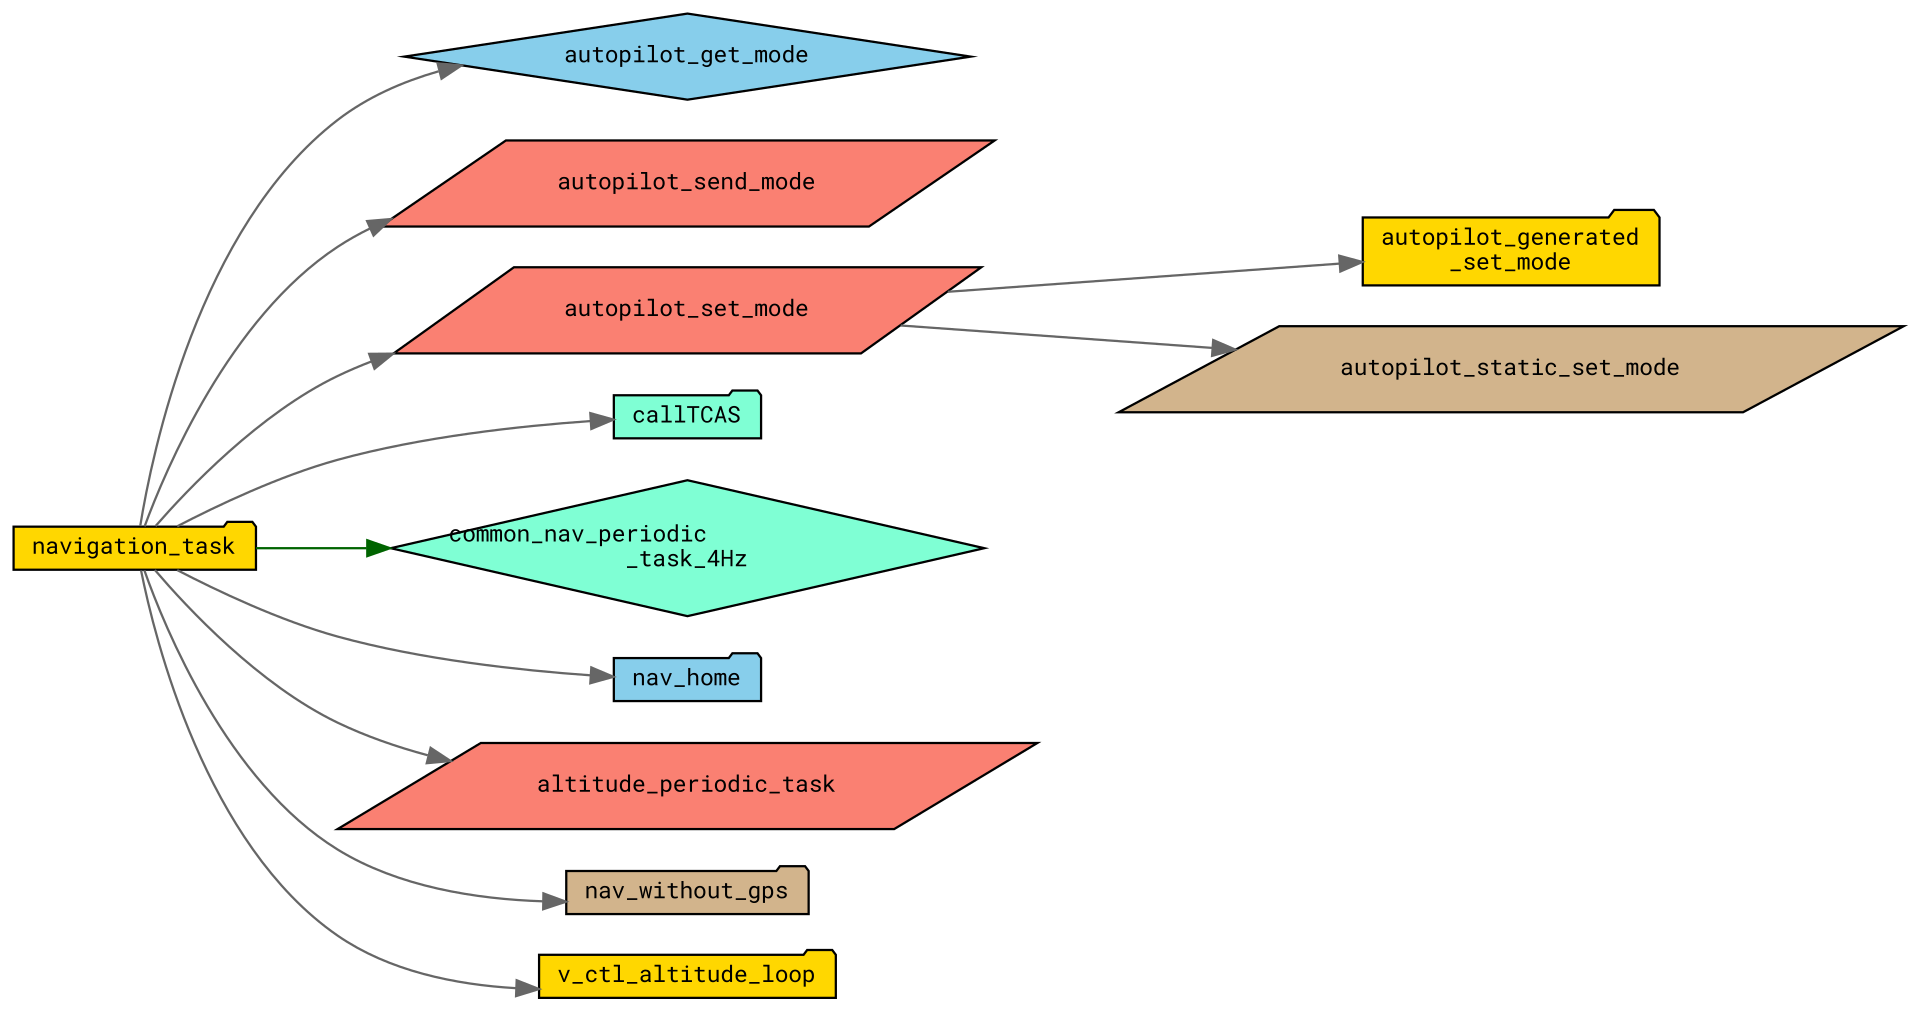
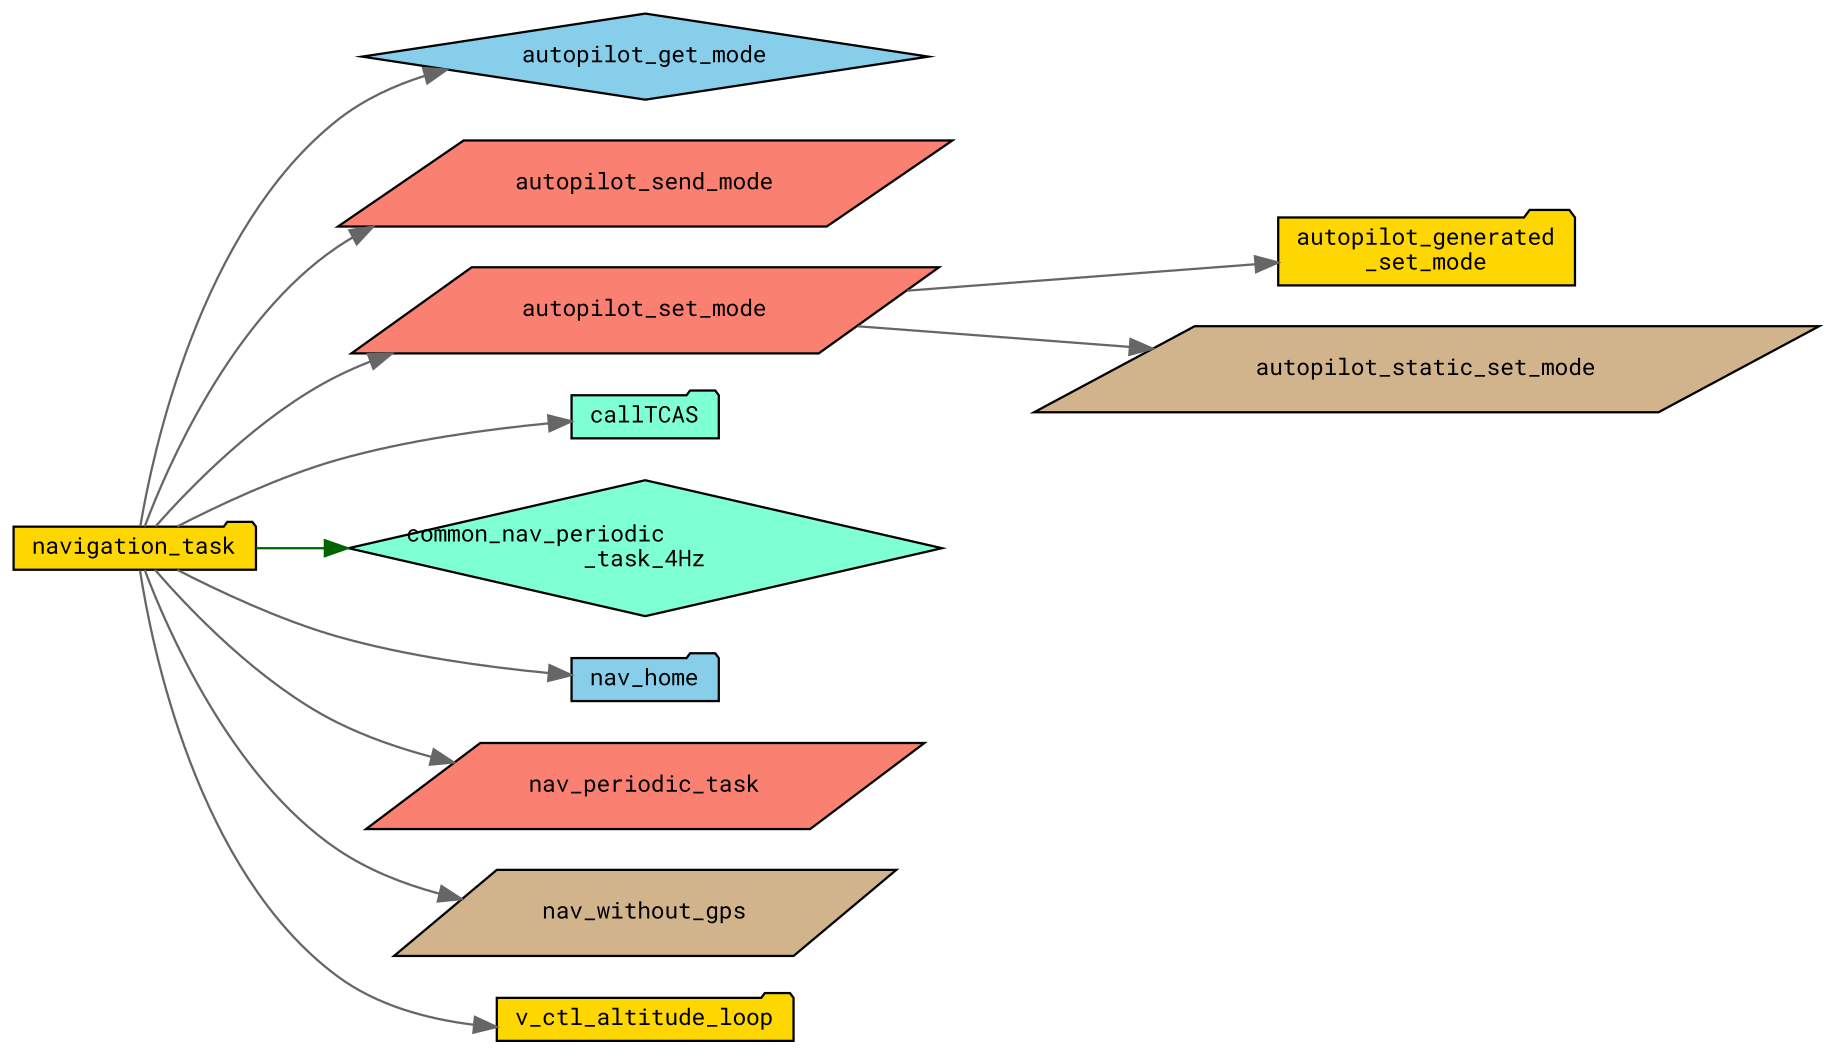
(687, 786) -> (645, 786)
(687, 893) -> (645, 913)
